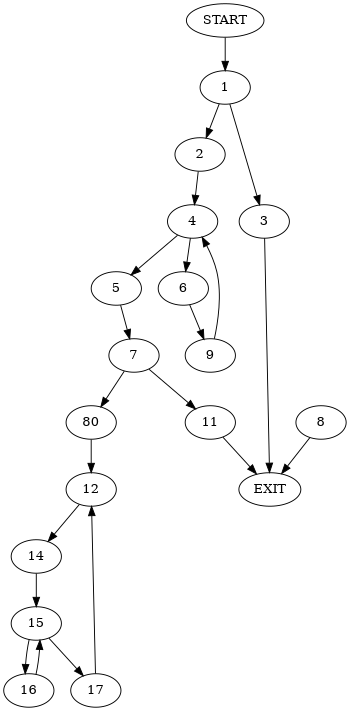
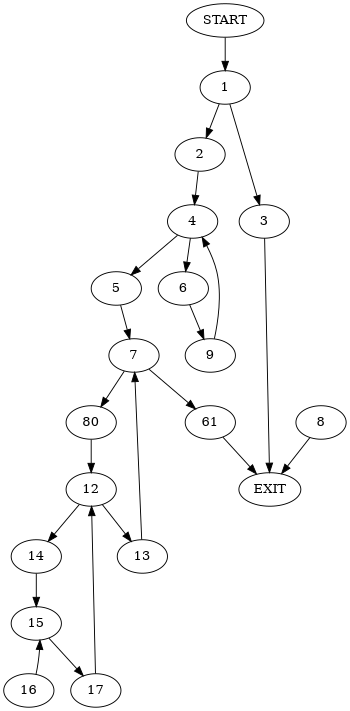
(210, 422) -> (210, 422)
none -> (142, 556)
(27, 652) -> none
